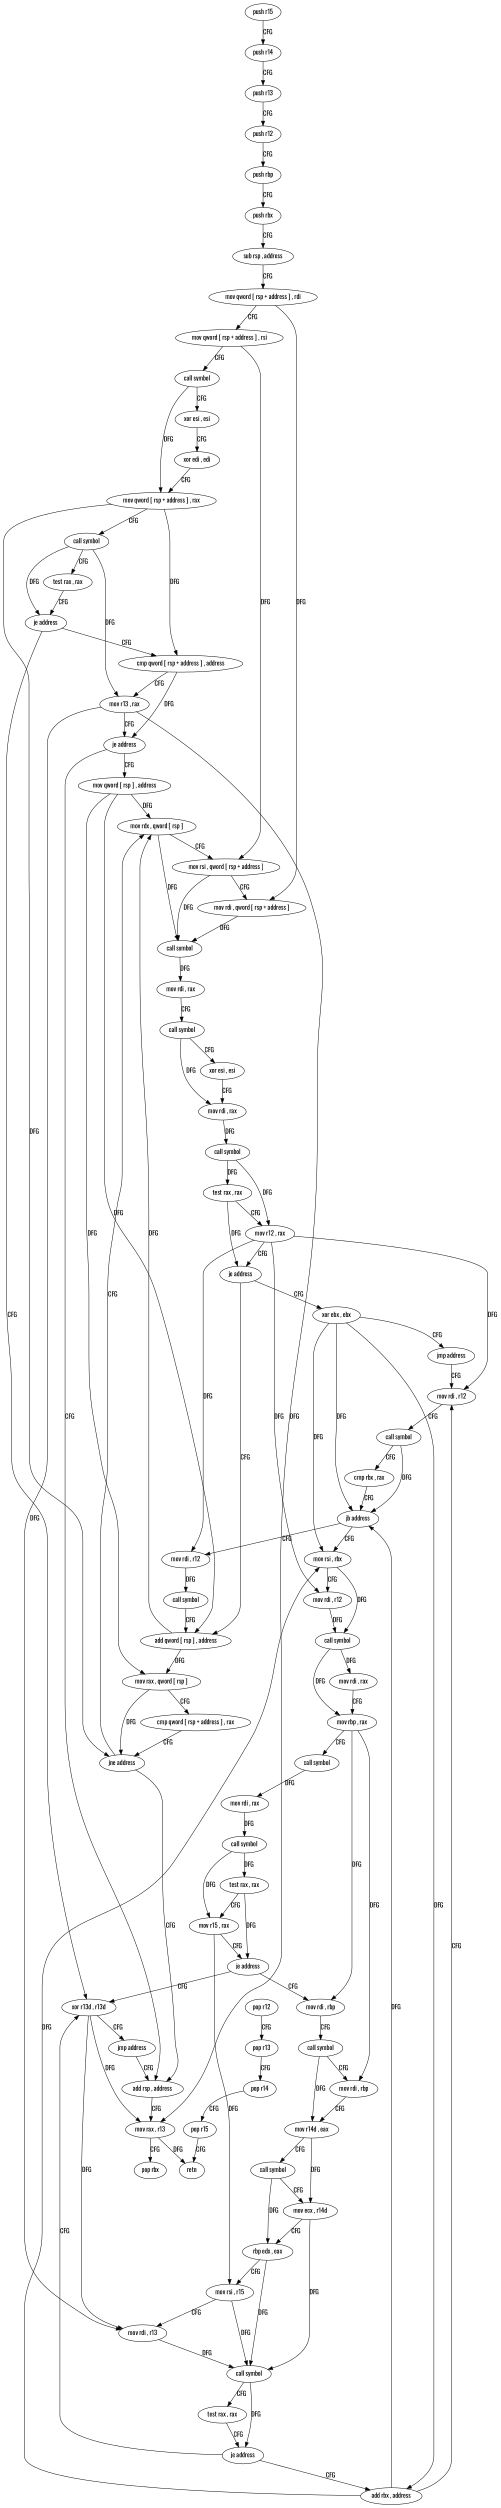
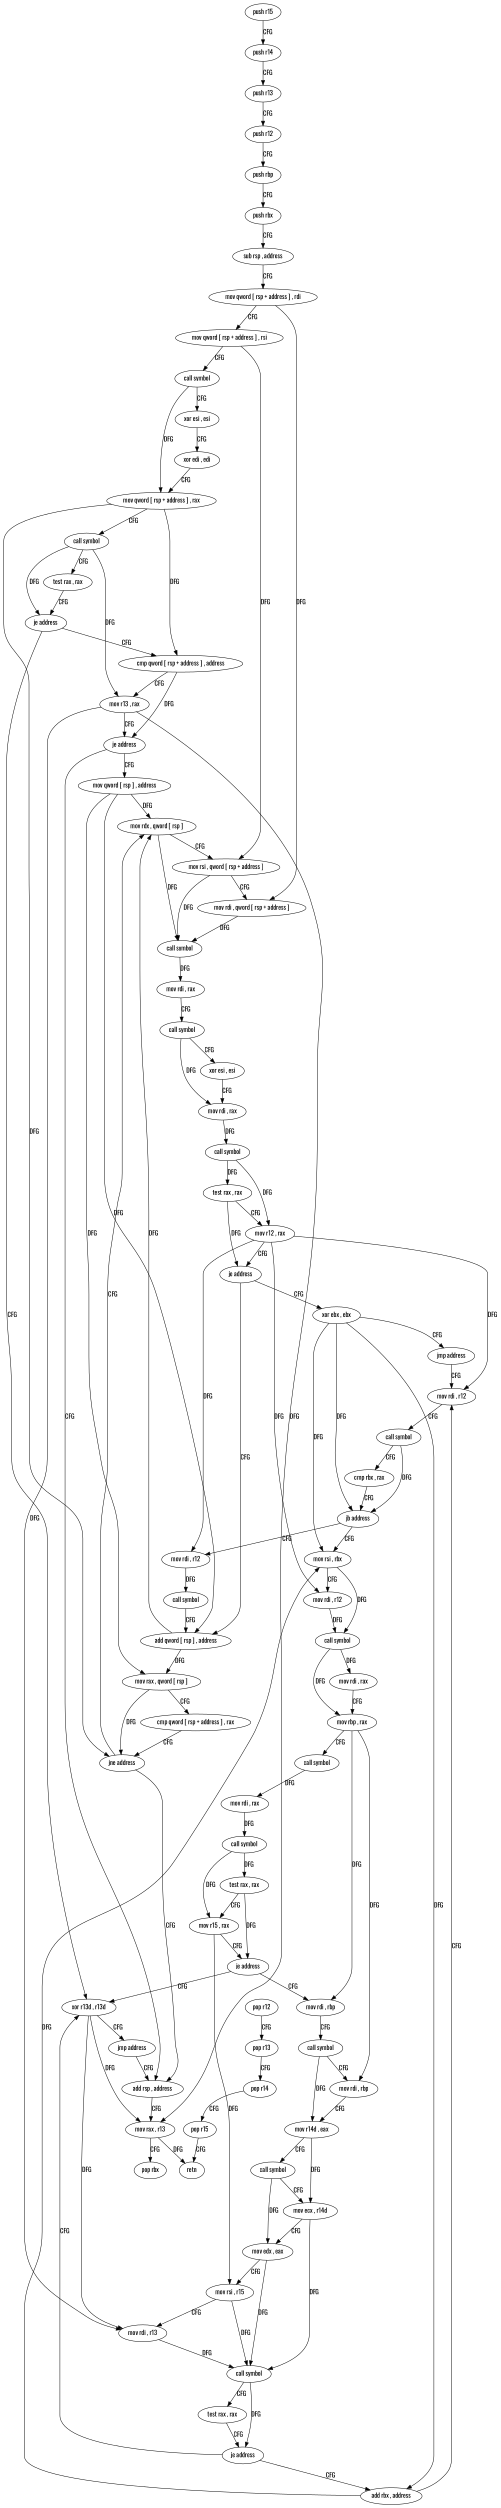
(391, 2005) -> none
(268, 2252) -> (268, 2252)
